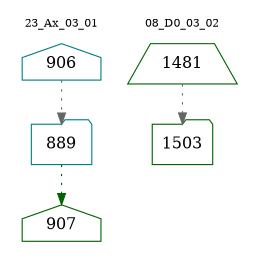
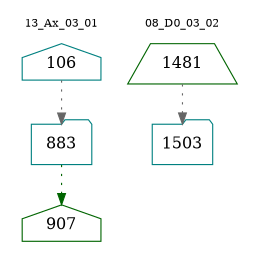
(62, 24) -> (62, 24)
(62, 64) -> (62, 64)
(62, 144) -> (62, 144)
(182, 144) -> (182, 144)
